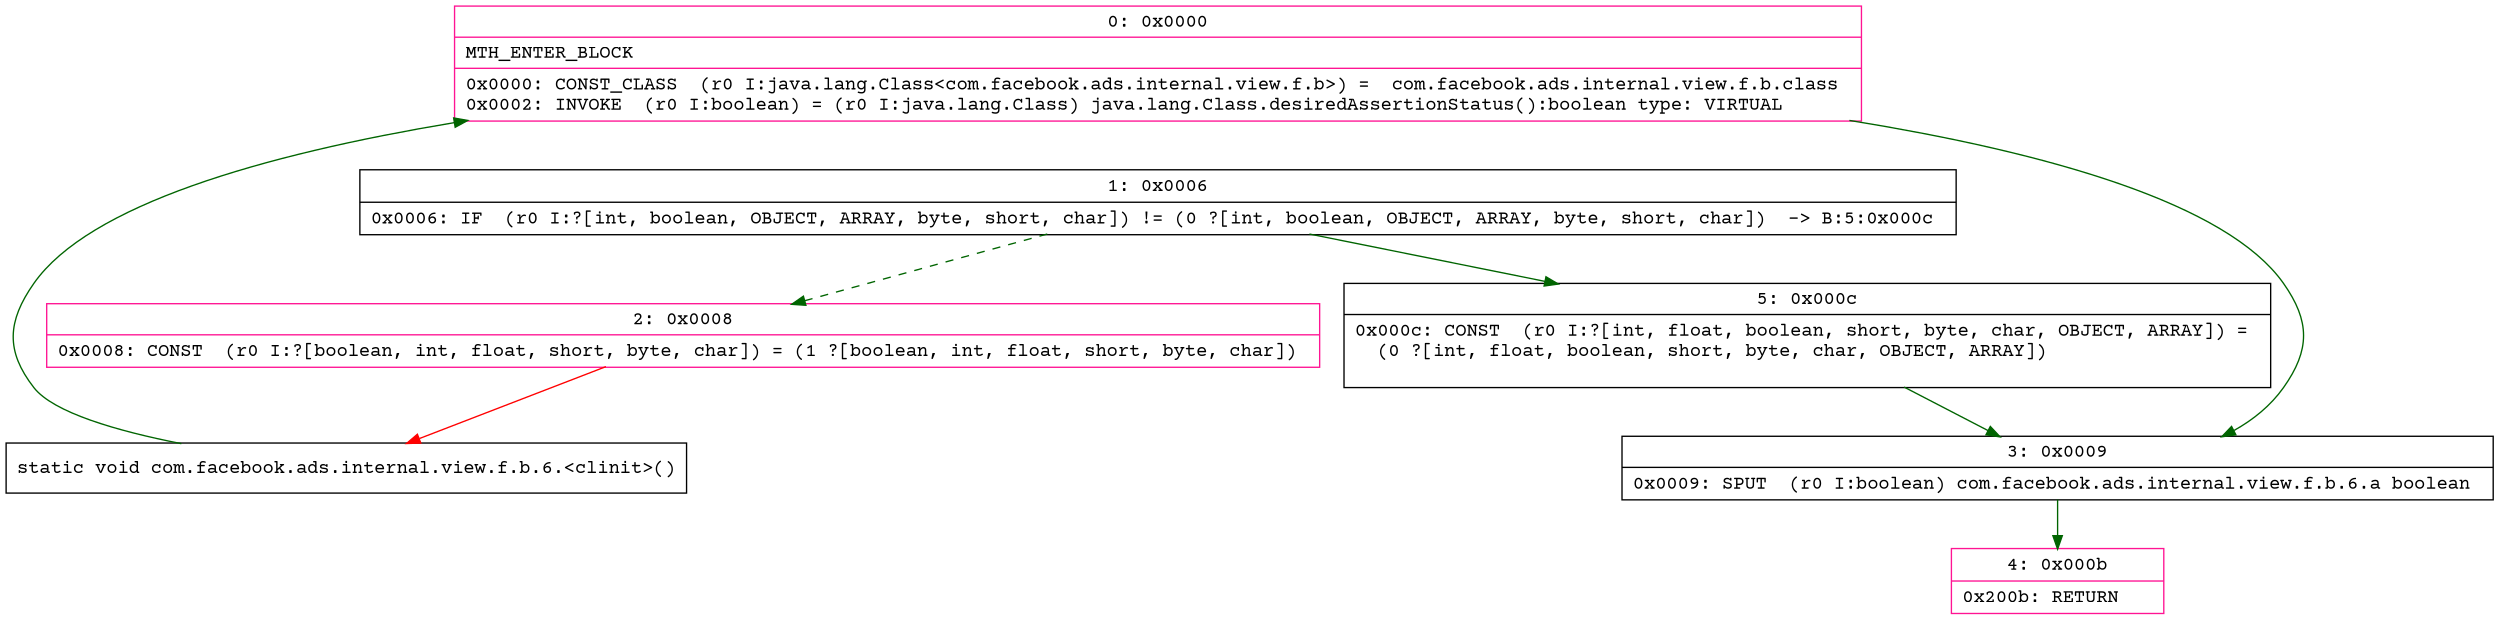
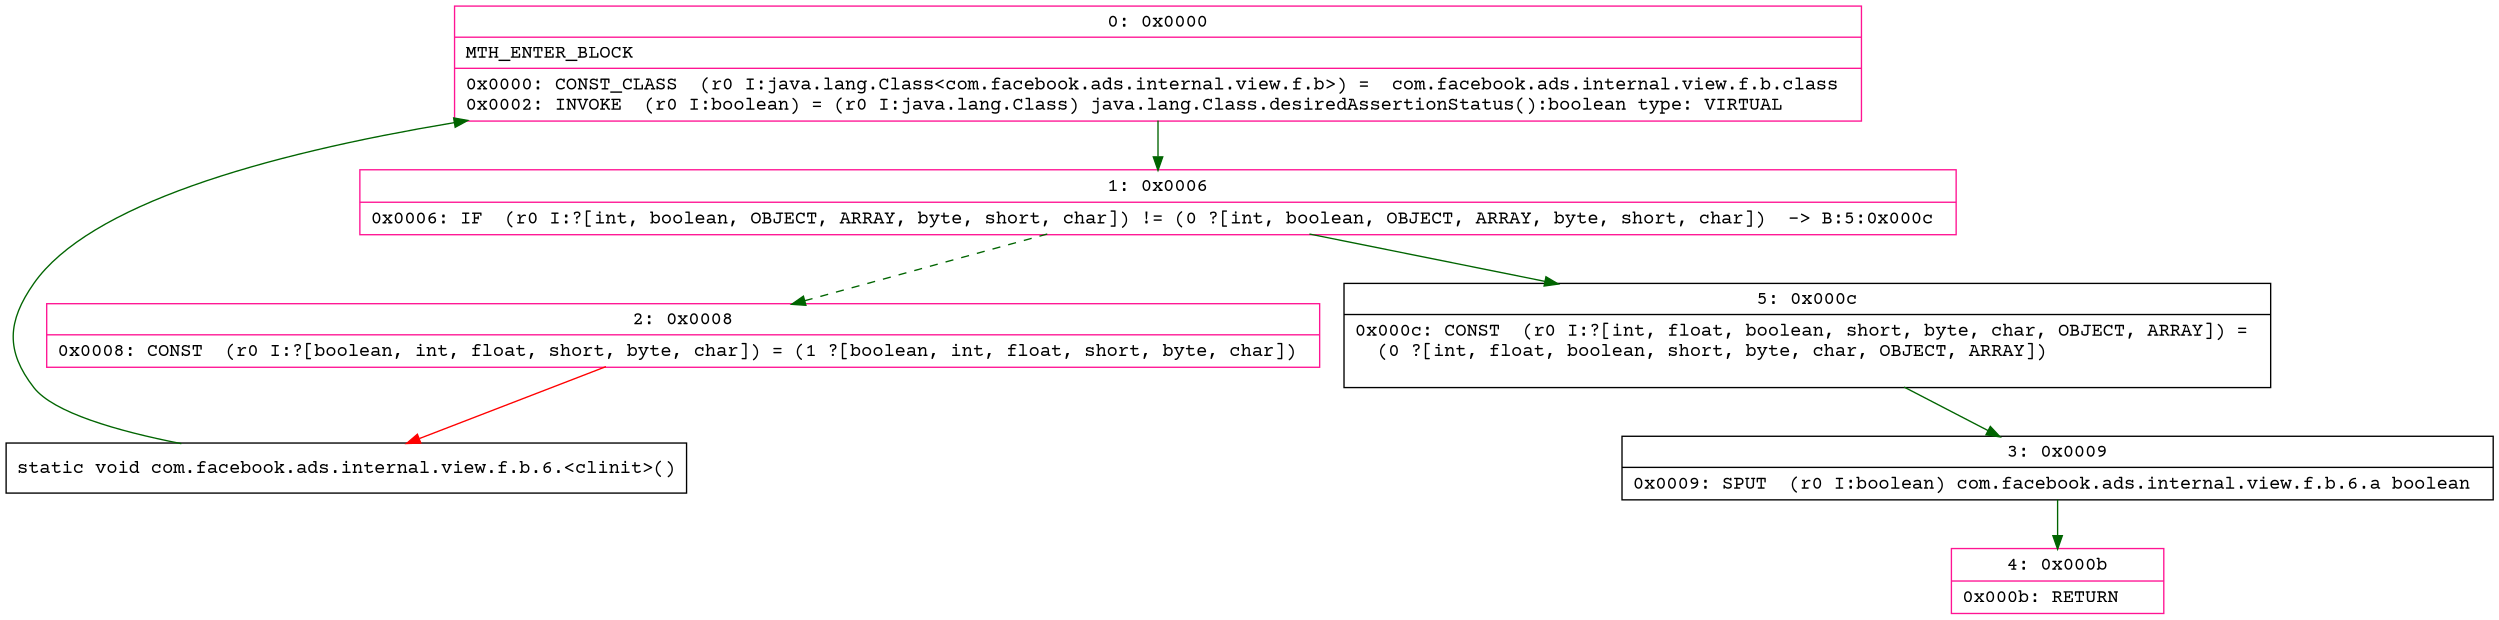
(2164, 201) -> (1158, 139)
(1158, 202) -> (1158, 202)
(2058, 597) -> (2058, 597)
